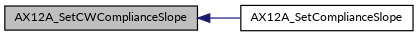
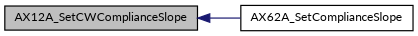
(327, 18) -> (327, 18)
